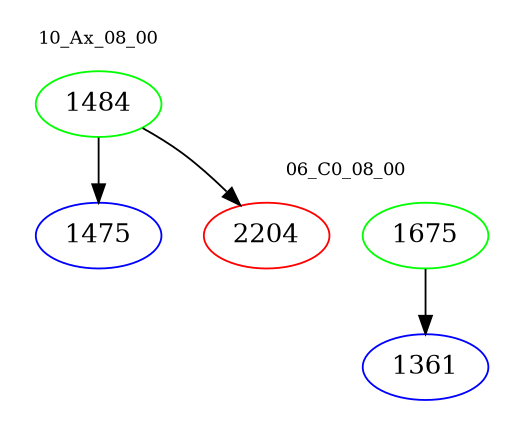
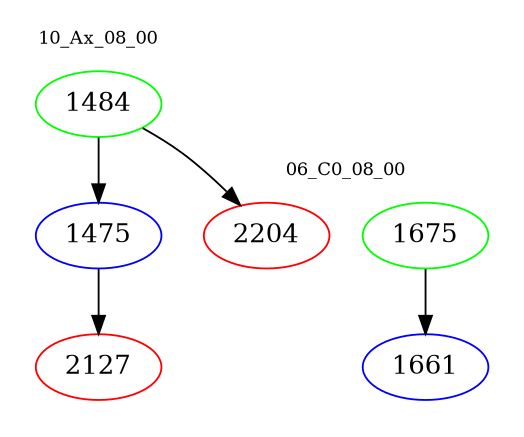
none -> (99, 367)
(426, 367) -> (426, 367)
